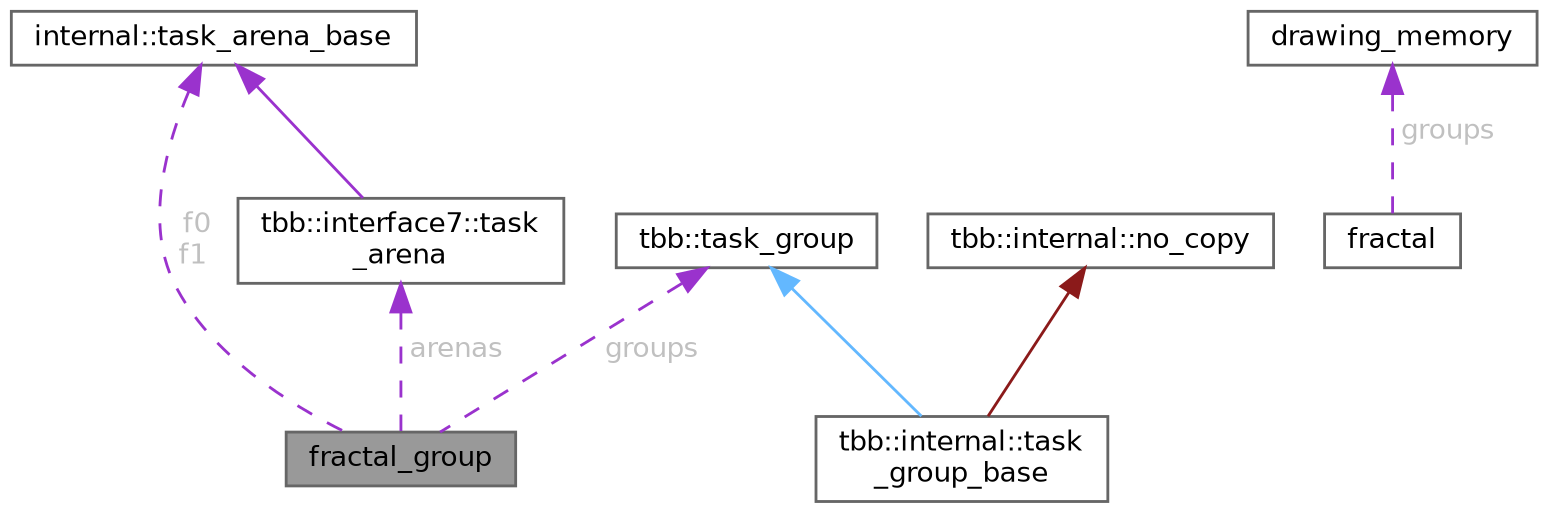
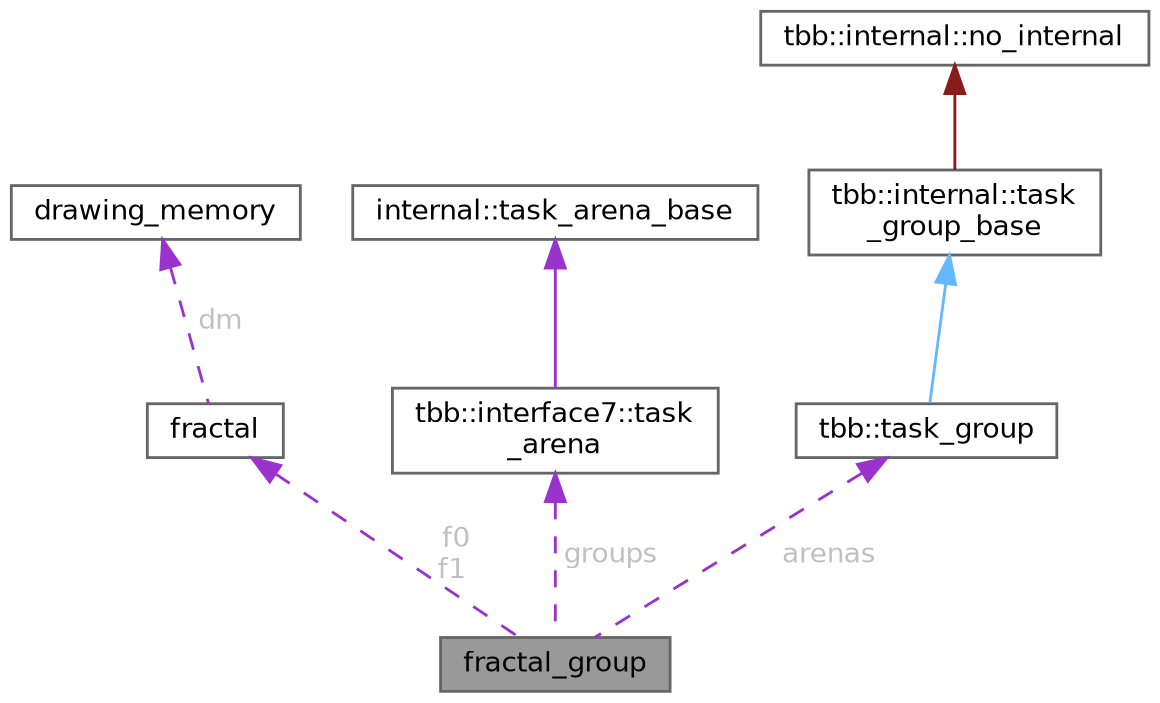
(1445, 132) -> (217, 322)
(1101, 241) -> (955, 38)
(182, 297) -> (397, 556)
(453, 350) -> (608, 555)
(649, 350) -> (826, 555)
(857, 352) -> (938, 343)
